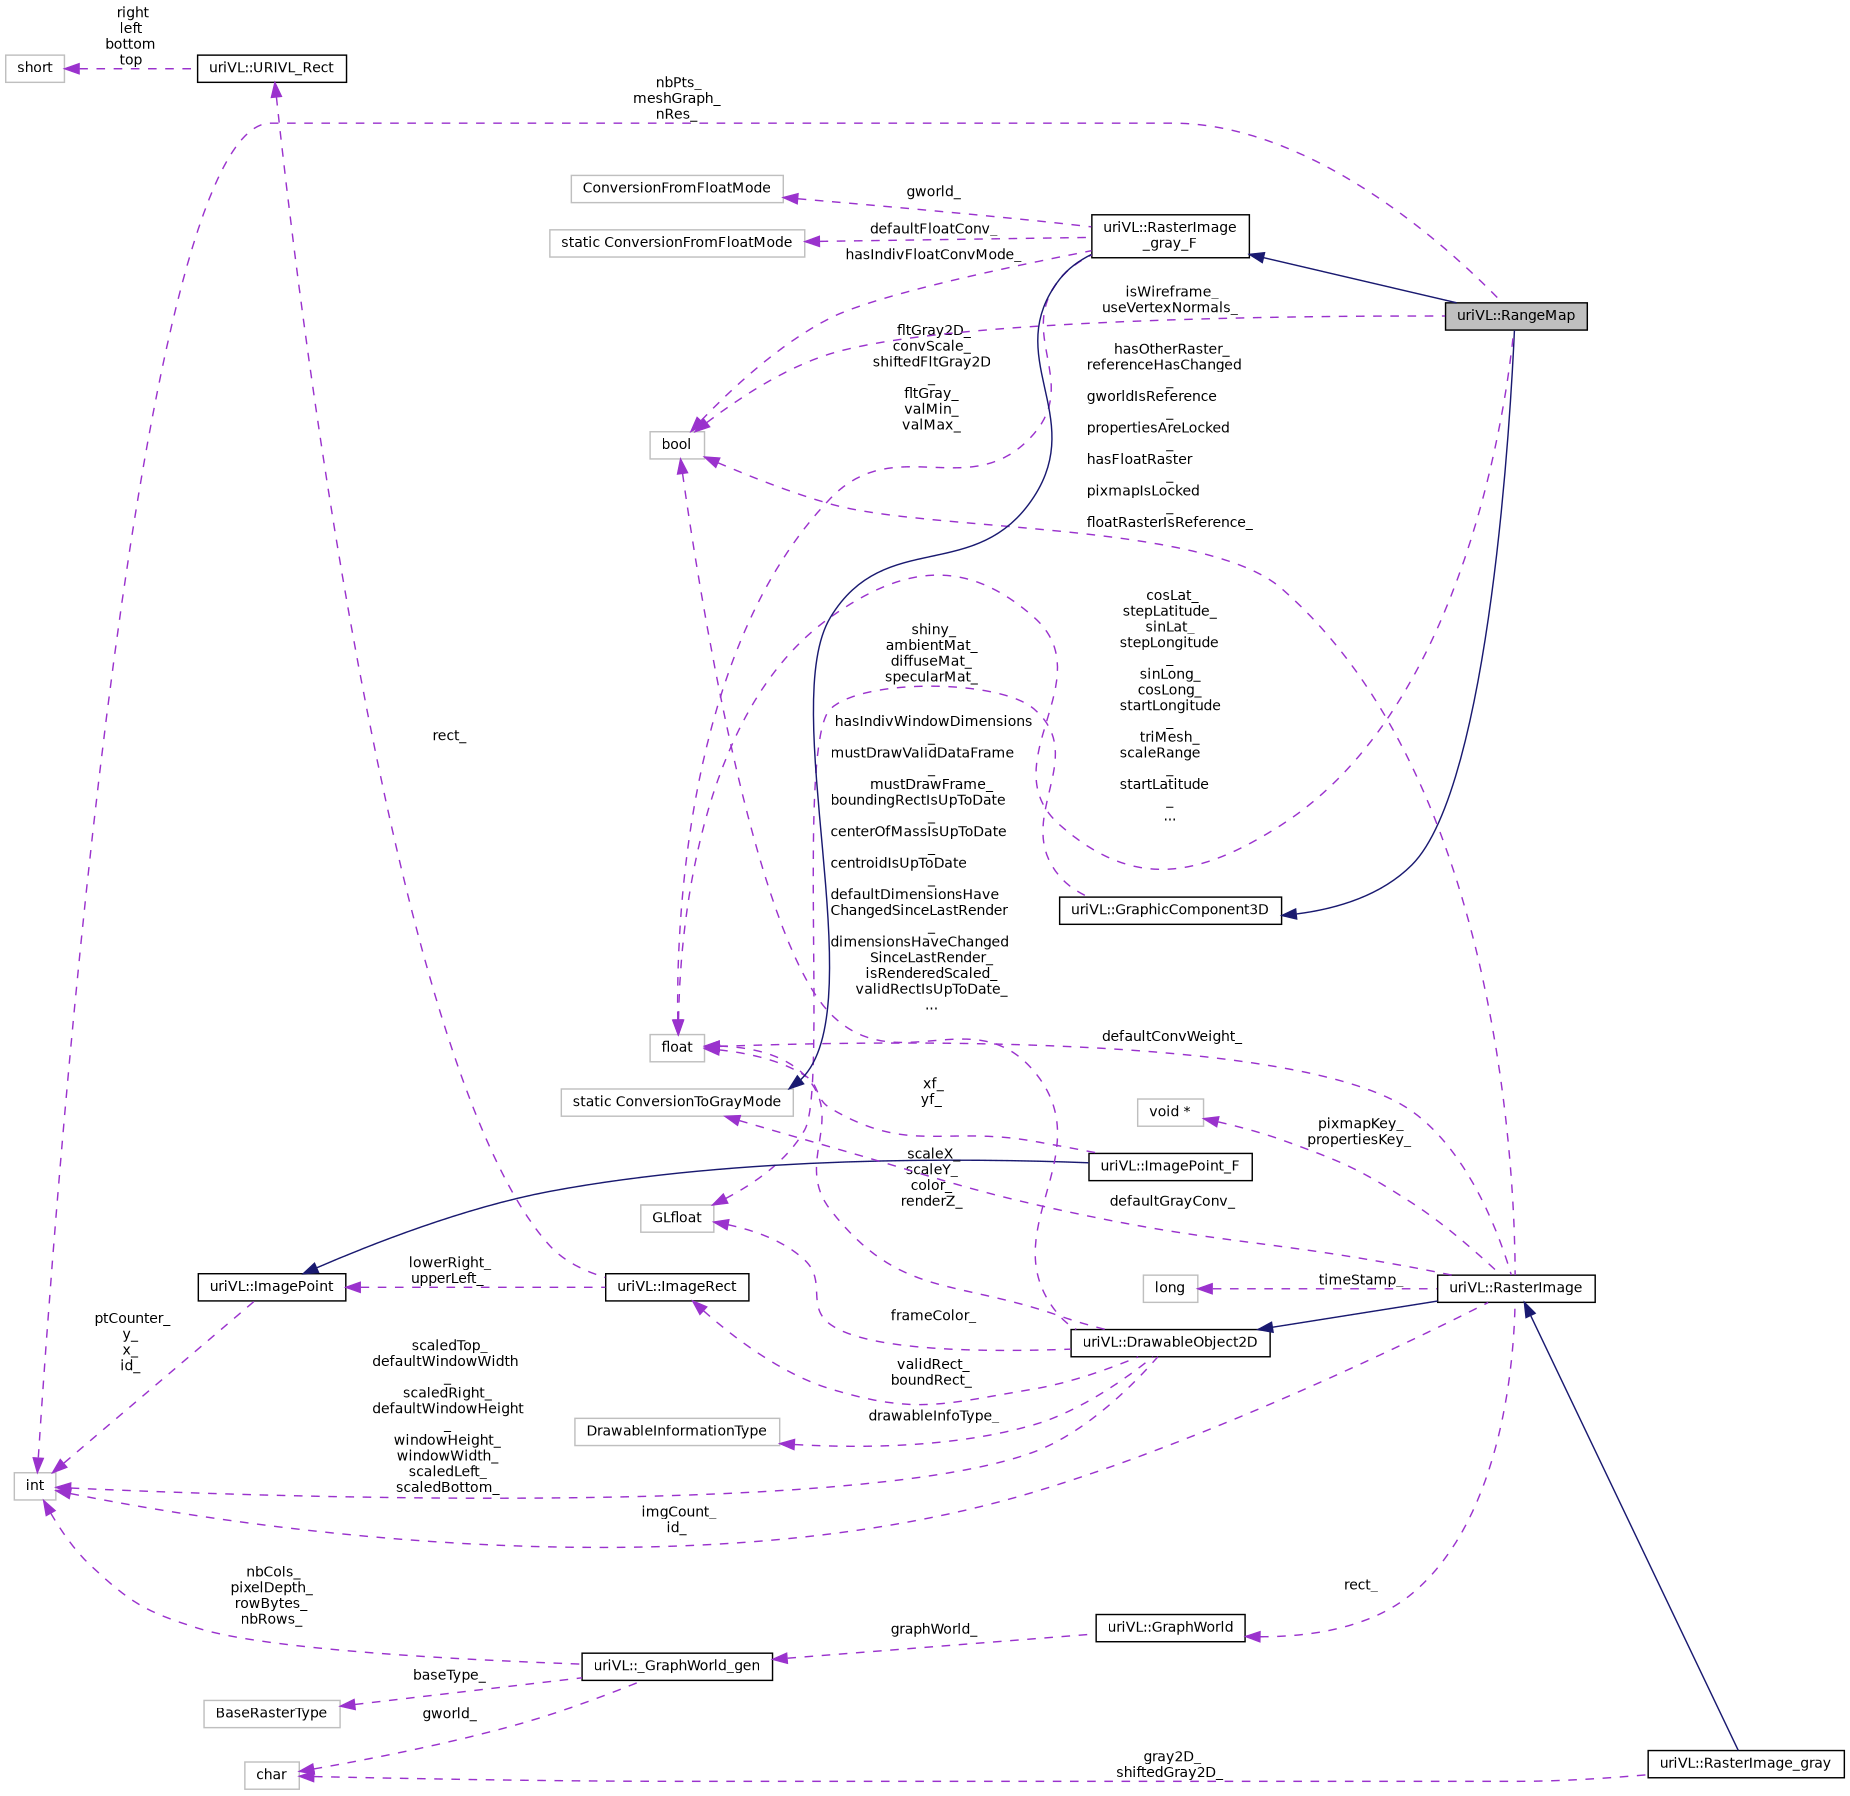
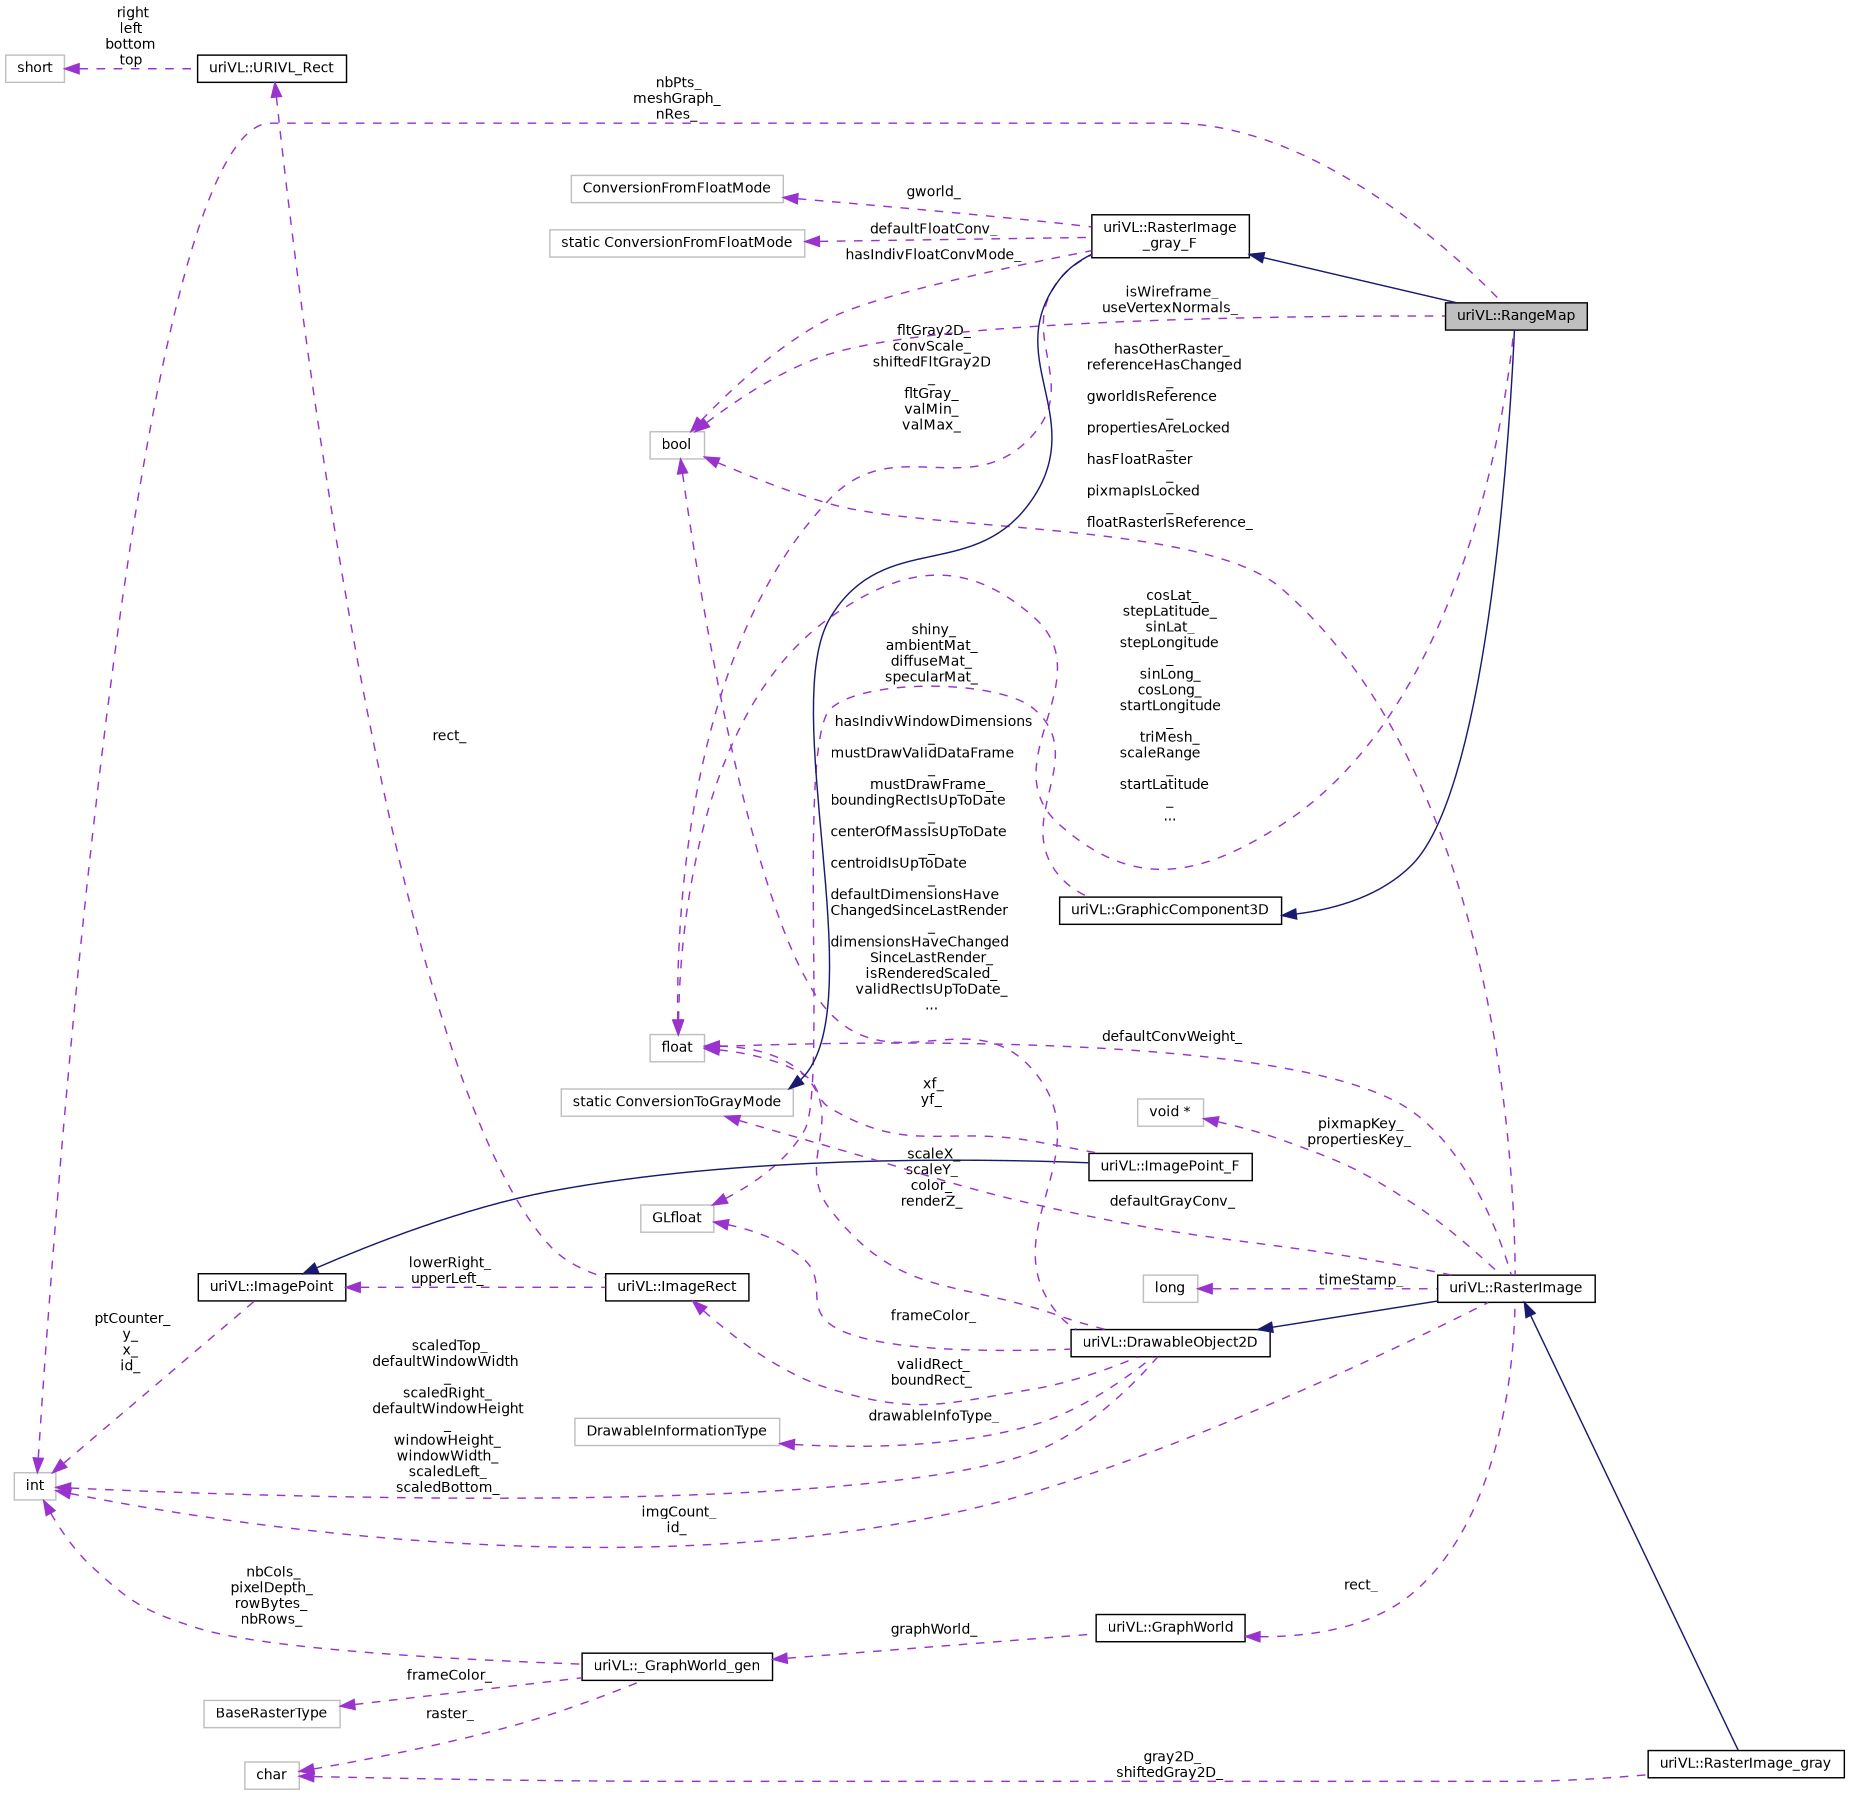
(448, 1676) -> (448, 1676)
(448, 1715) -> (448, 1715)
